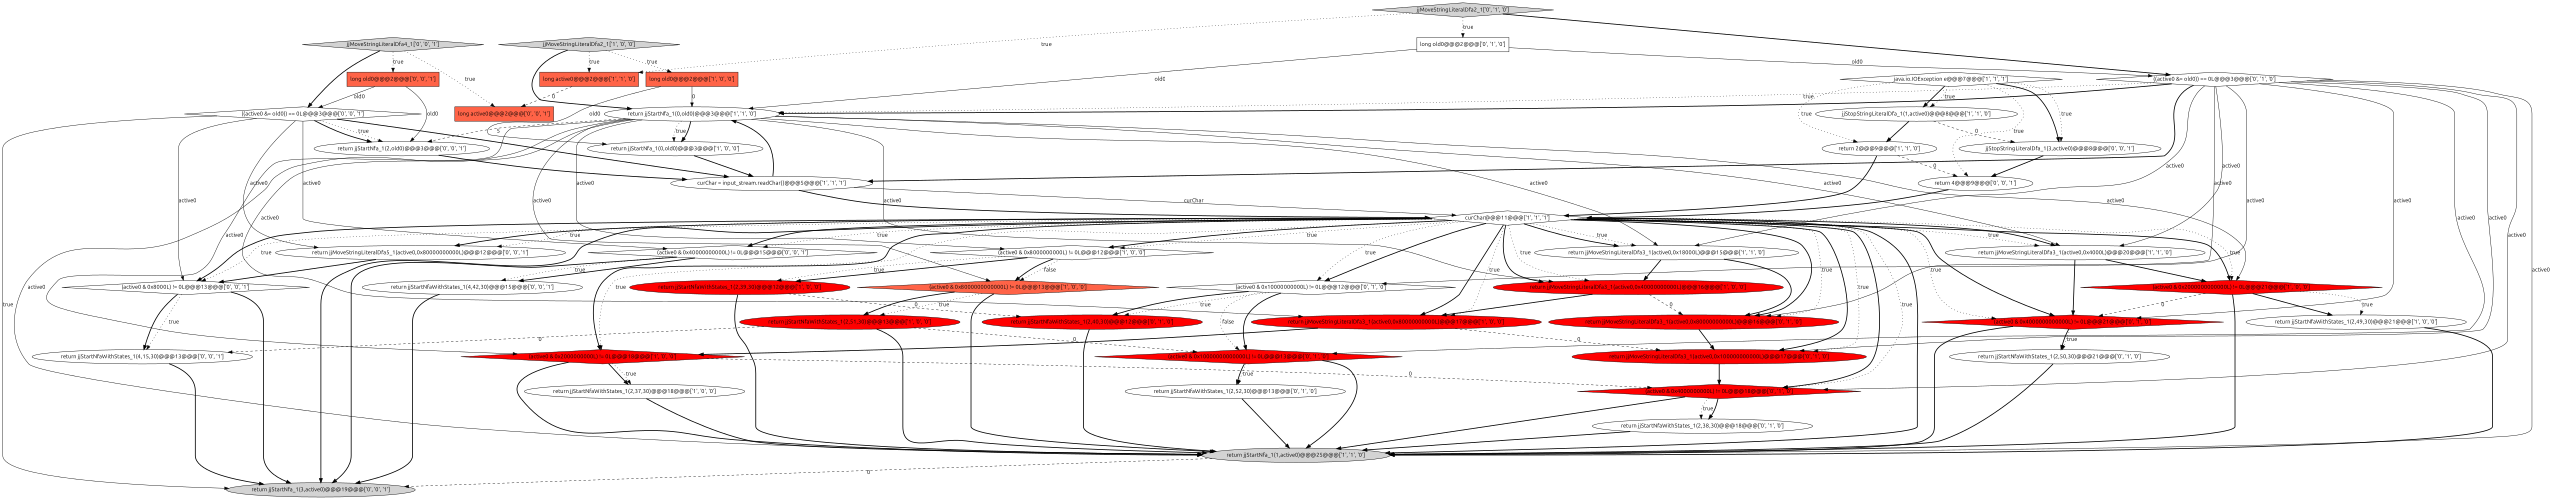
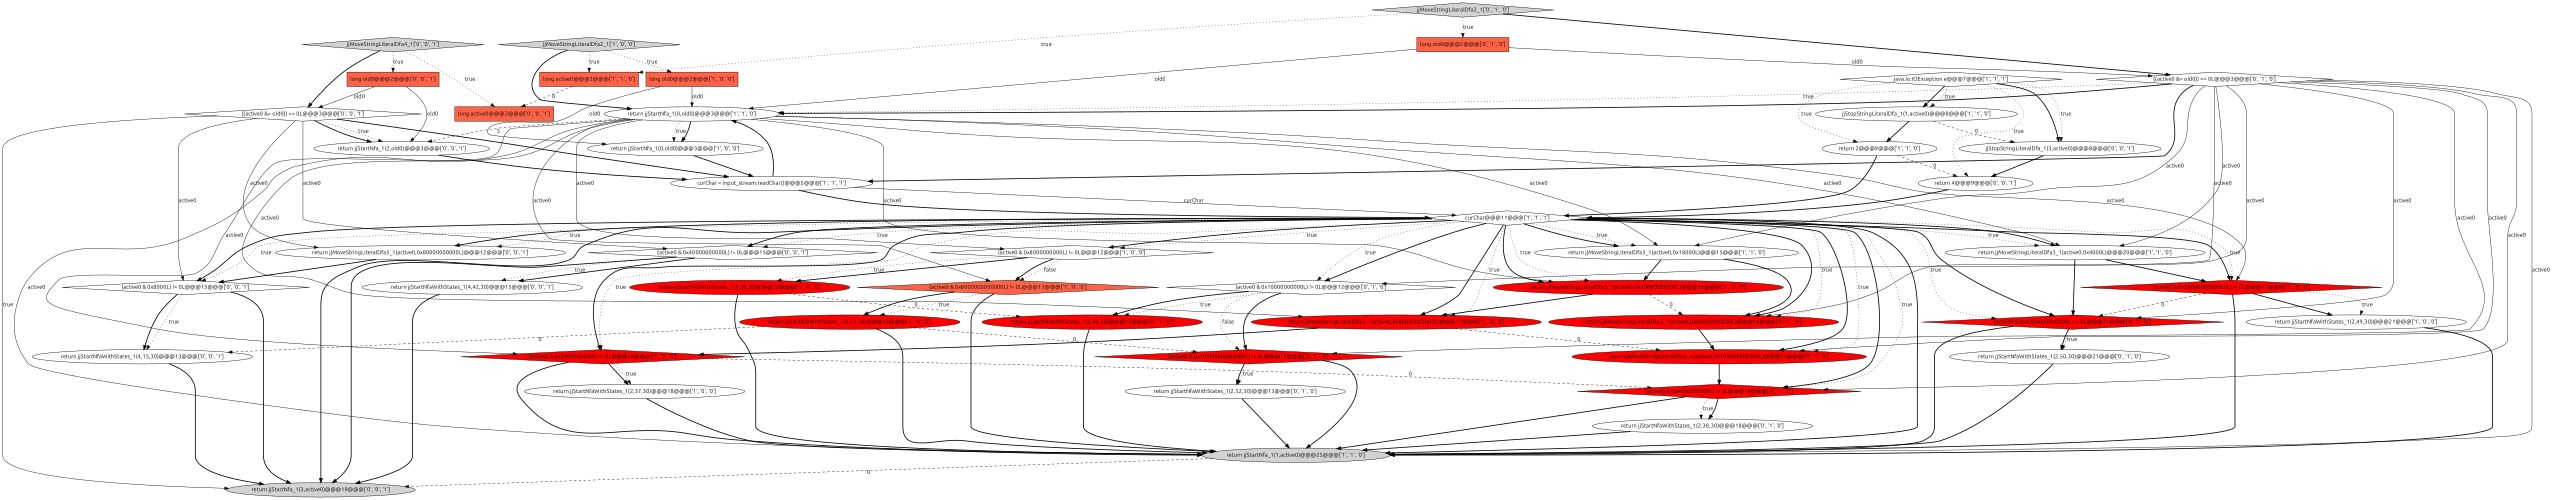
(1463, 45) -> (1463, 45)
(694, 97) -> (698, 97)
